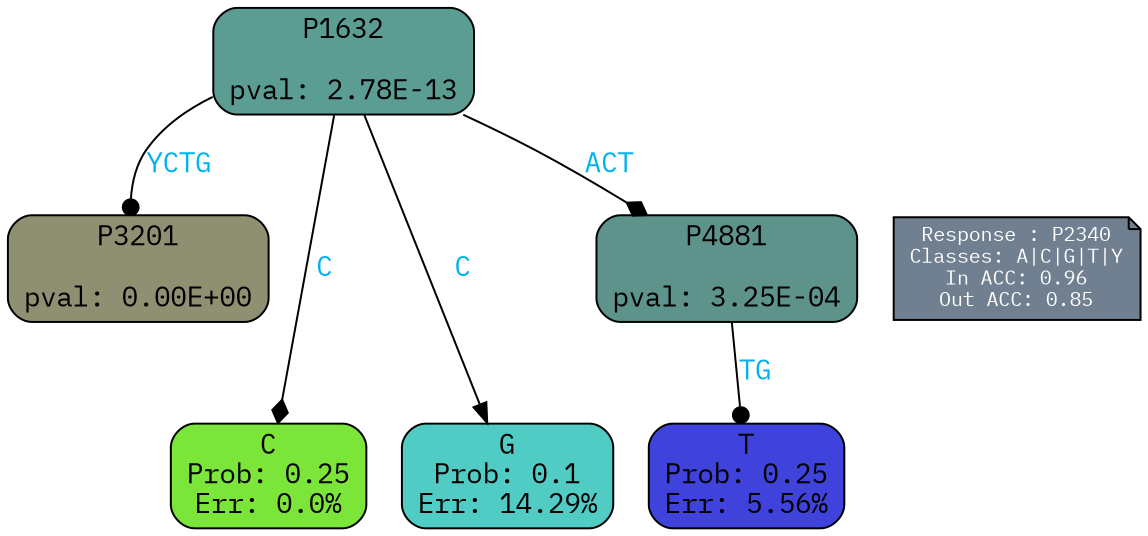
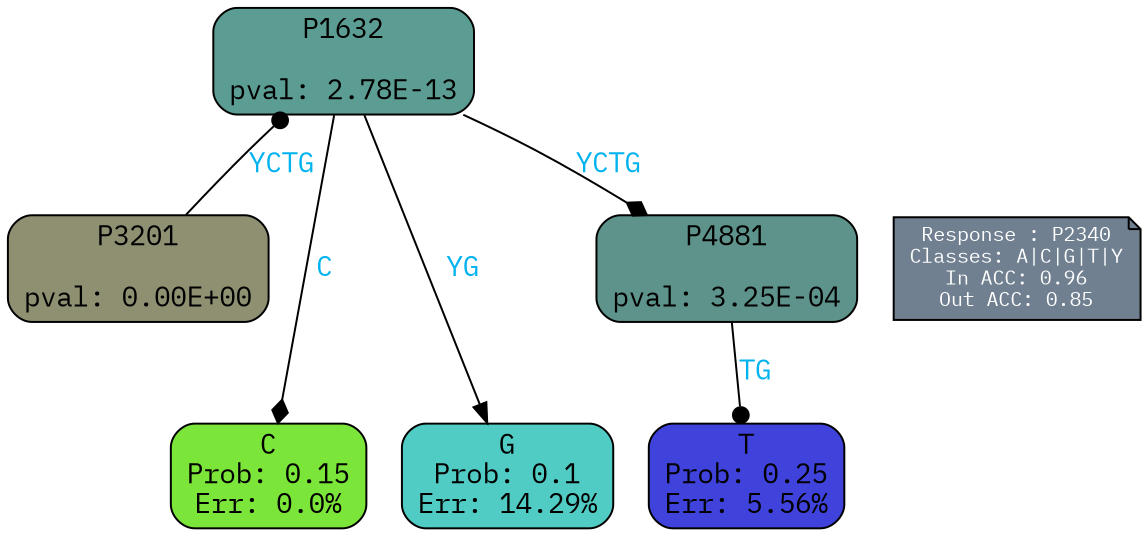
(157, 137) -> (229, 170)
(609, 165) -> (609, 165)
(463, 269) -> (463, 269)
(269, 476) -> (269, 476)
